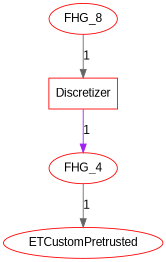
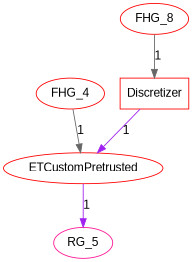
(83, 127) -> (122, 128)
none -> (83, 243)
